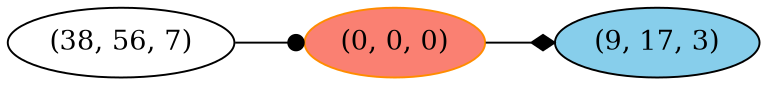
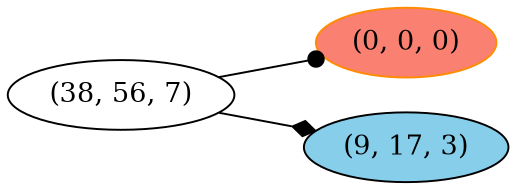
(508, 43) -> (255, 120)
